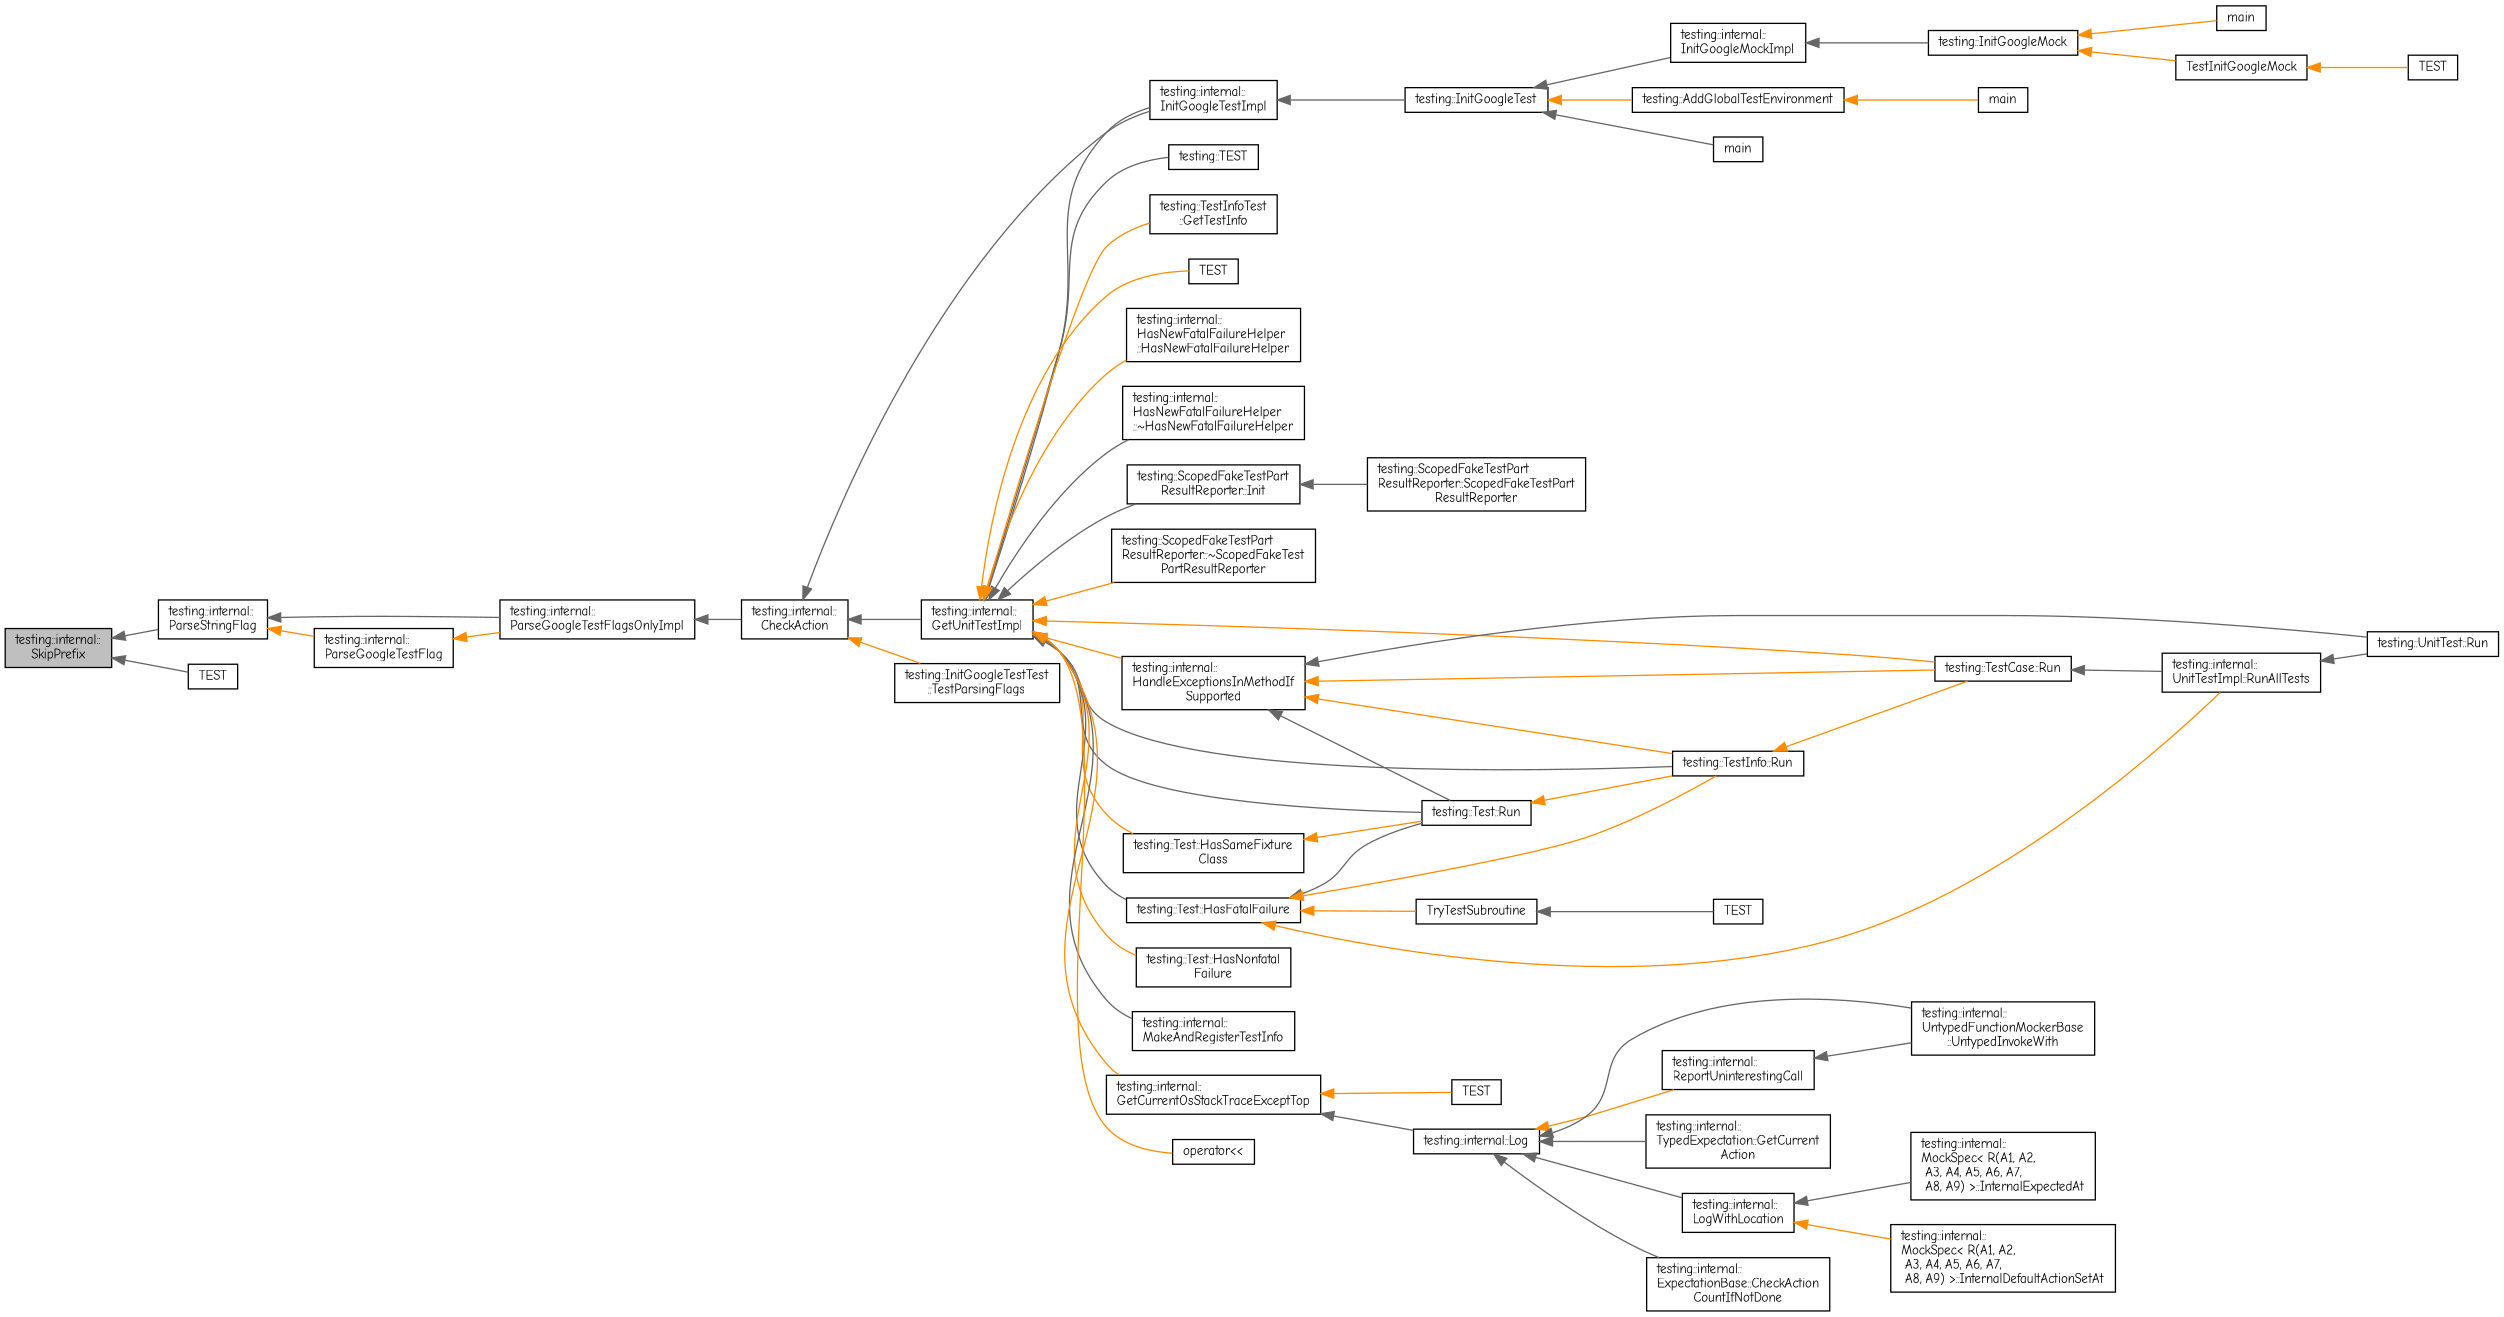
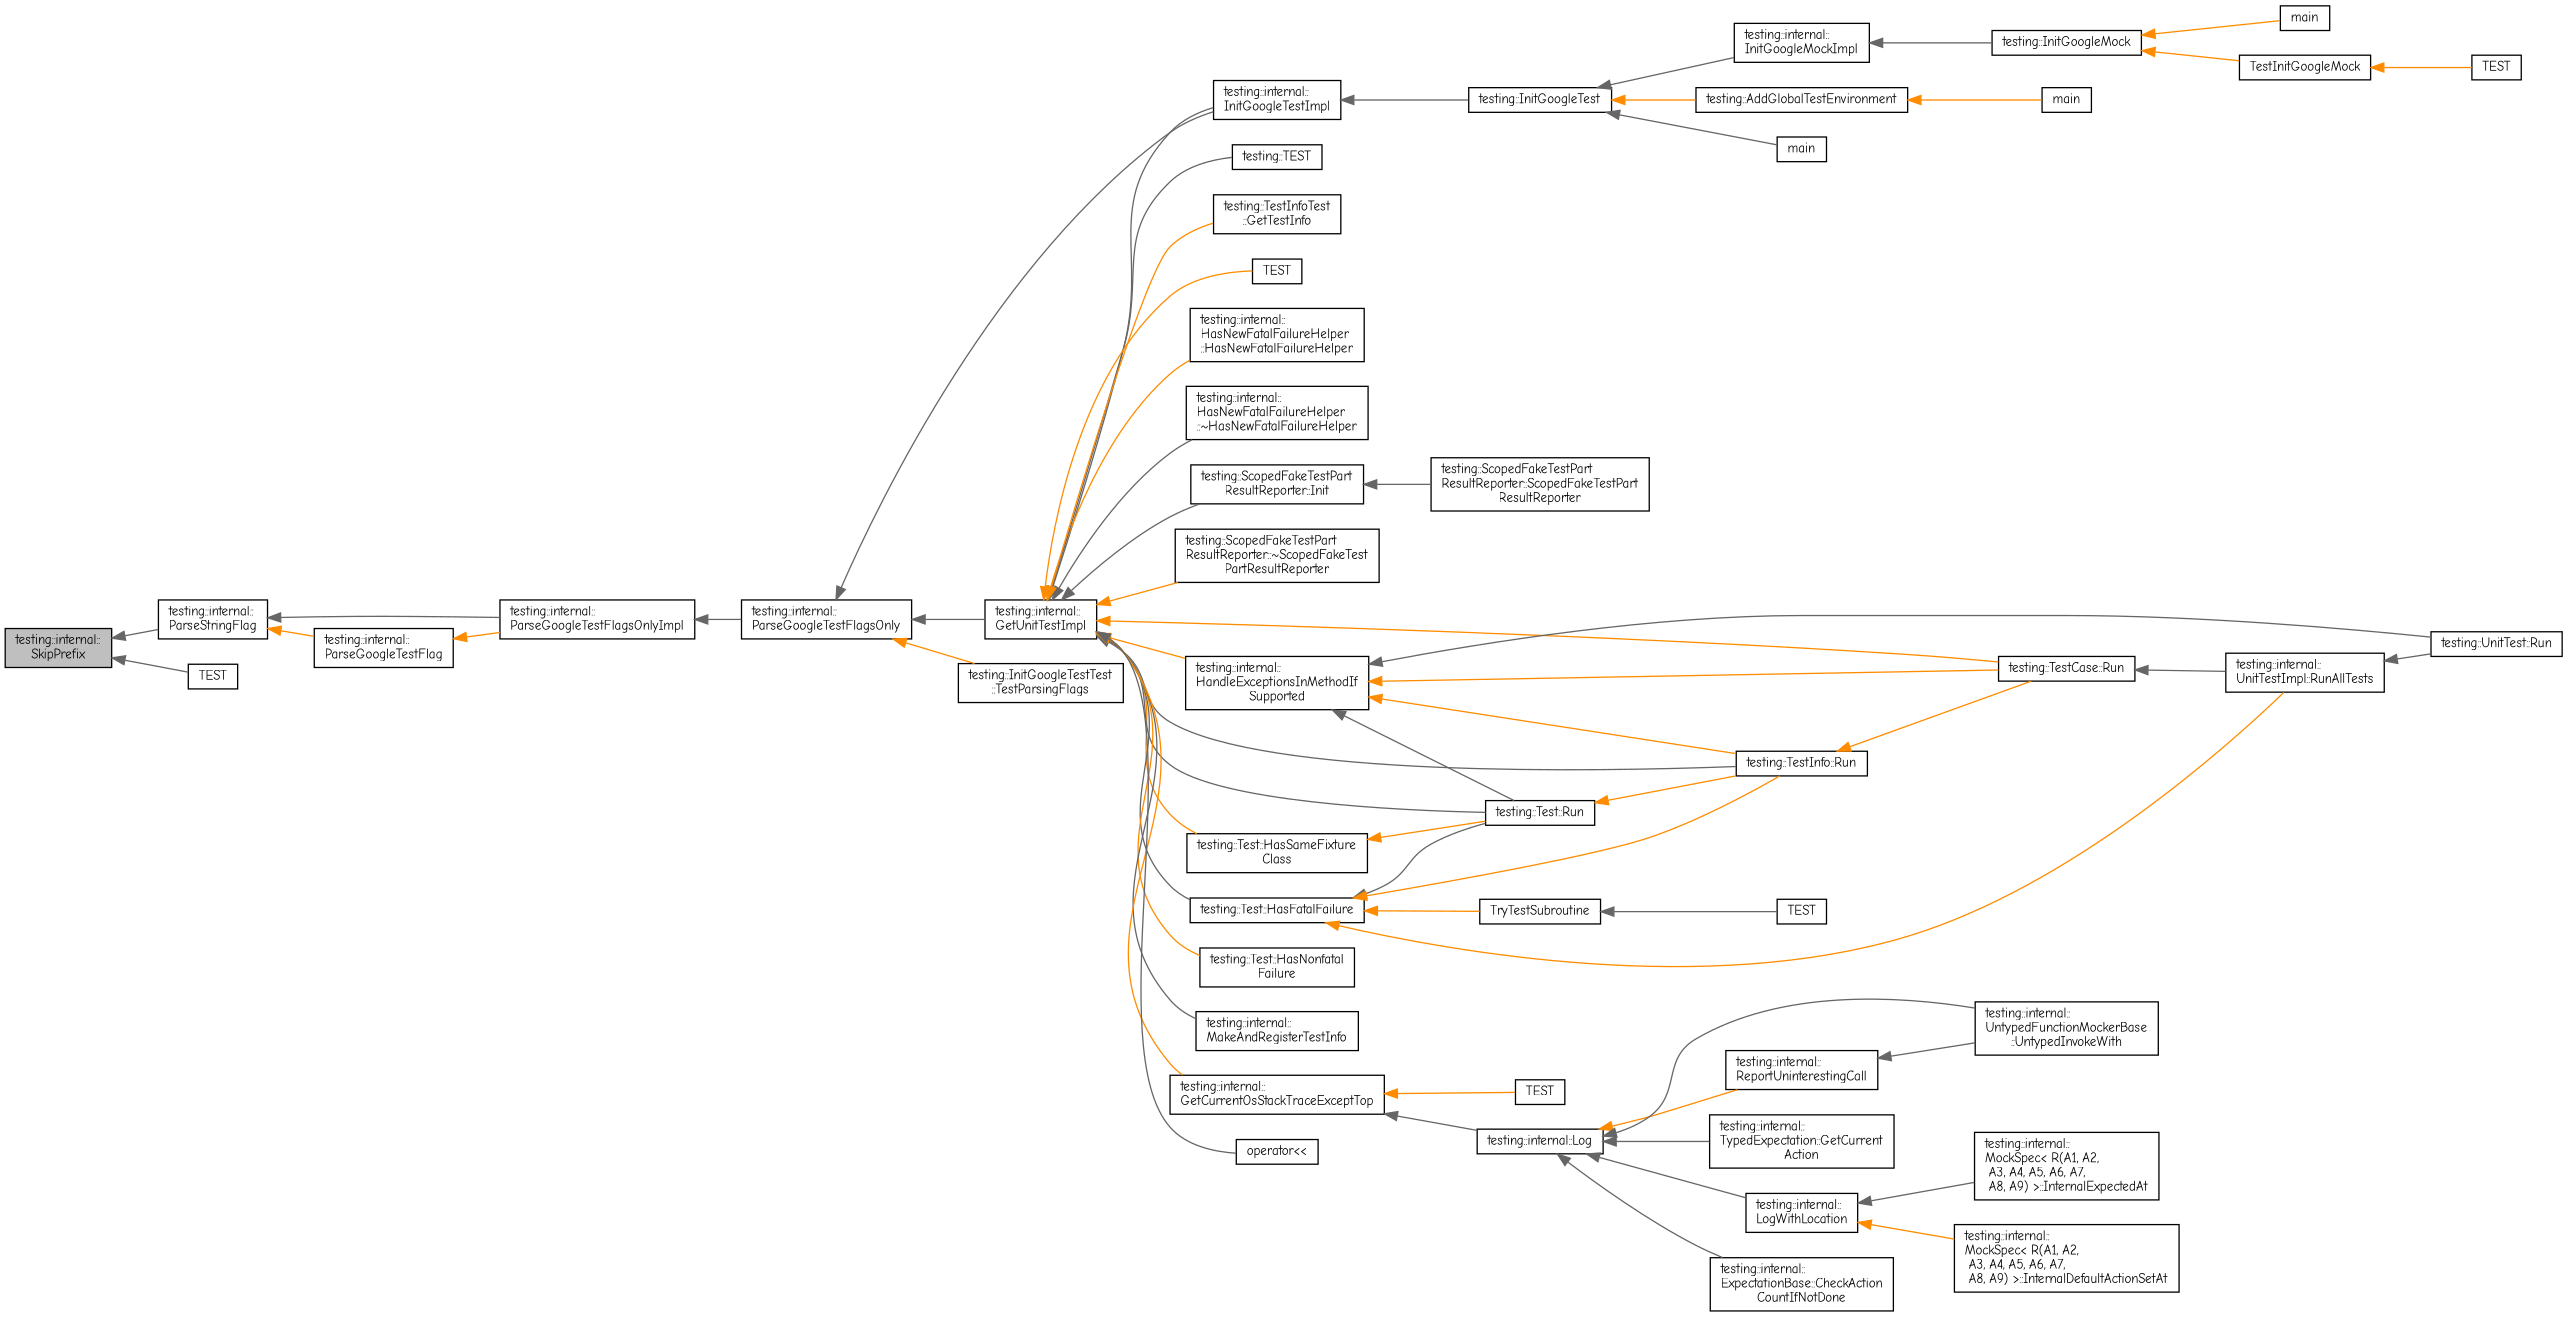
(795, 619) -> (827, 619)
(1080, 916) -> (1143, 916)
